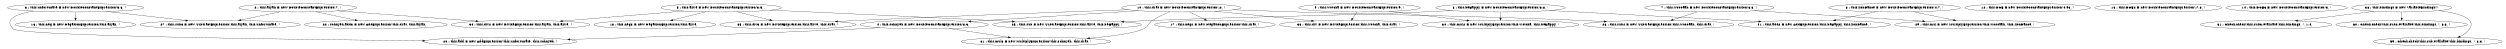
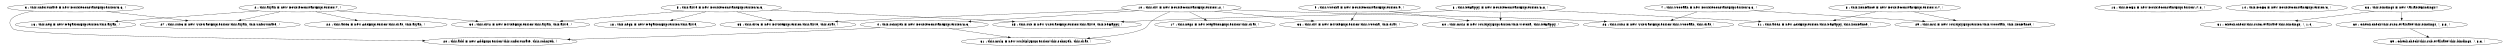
(1181, 8) -> (1181, 8)
(2028, 8) -> none
(76, 15) -> (188, 16)
(2465, 17) -> (2419, 33)
(376, 25) -> (376, 25)
